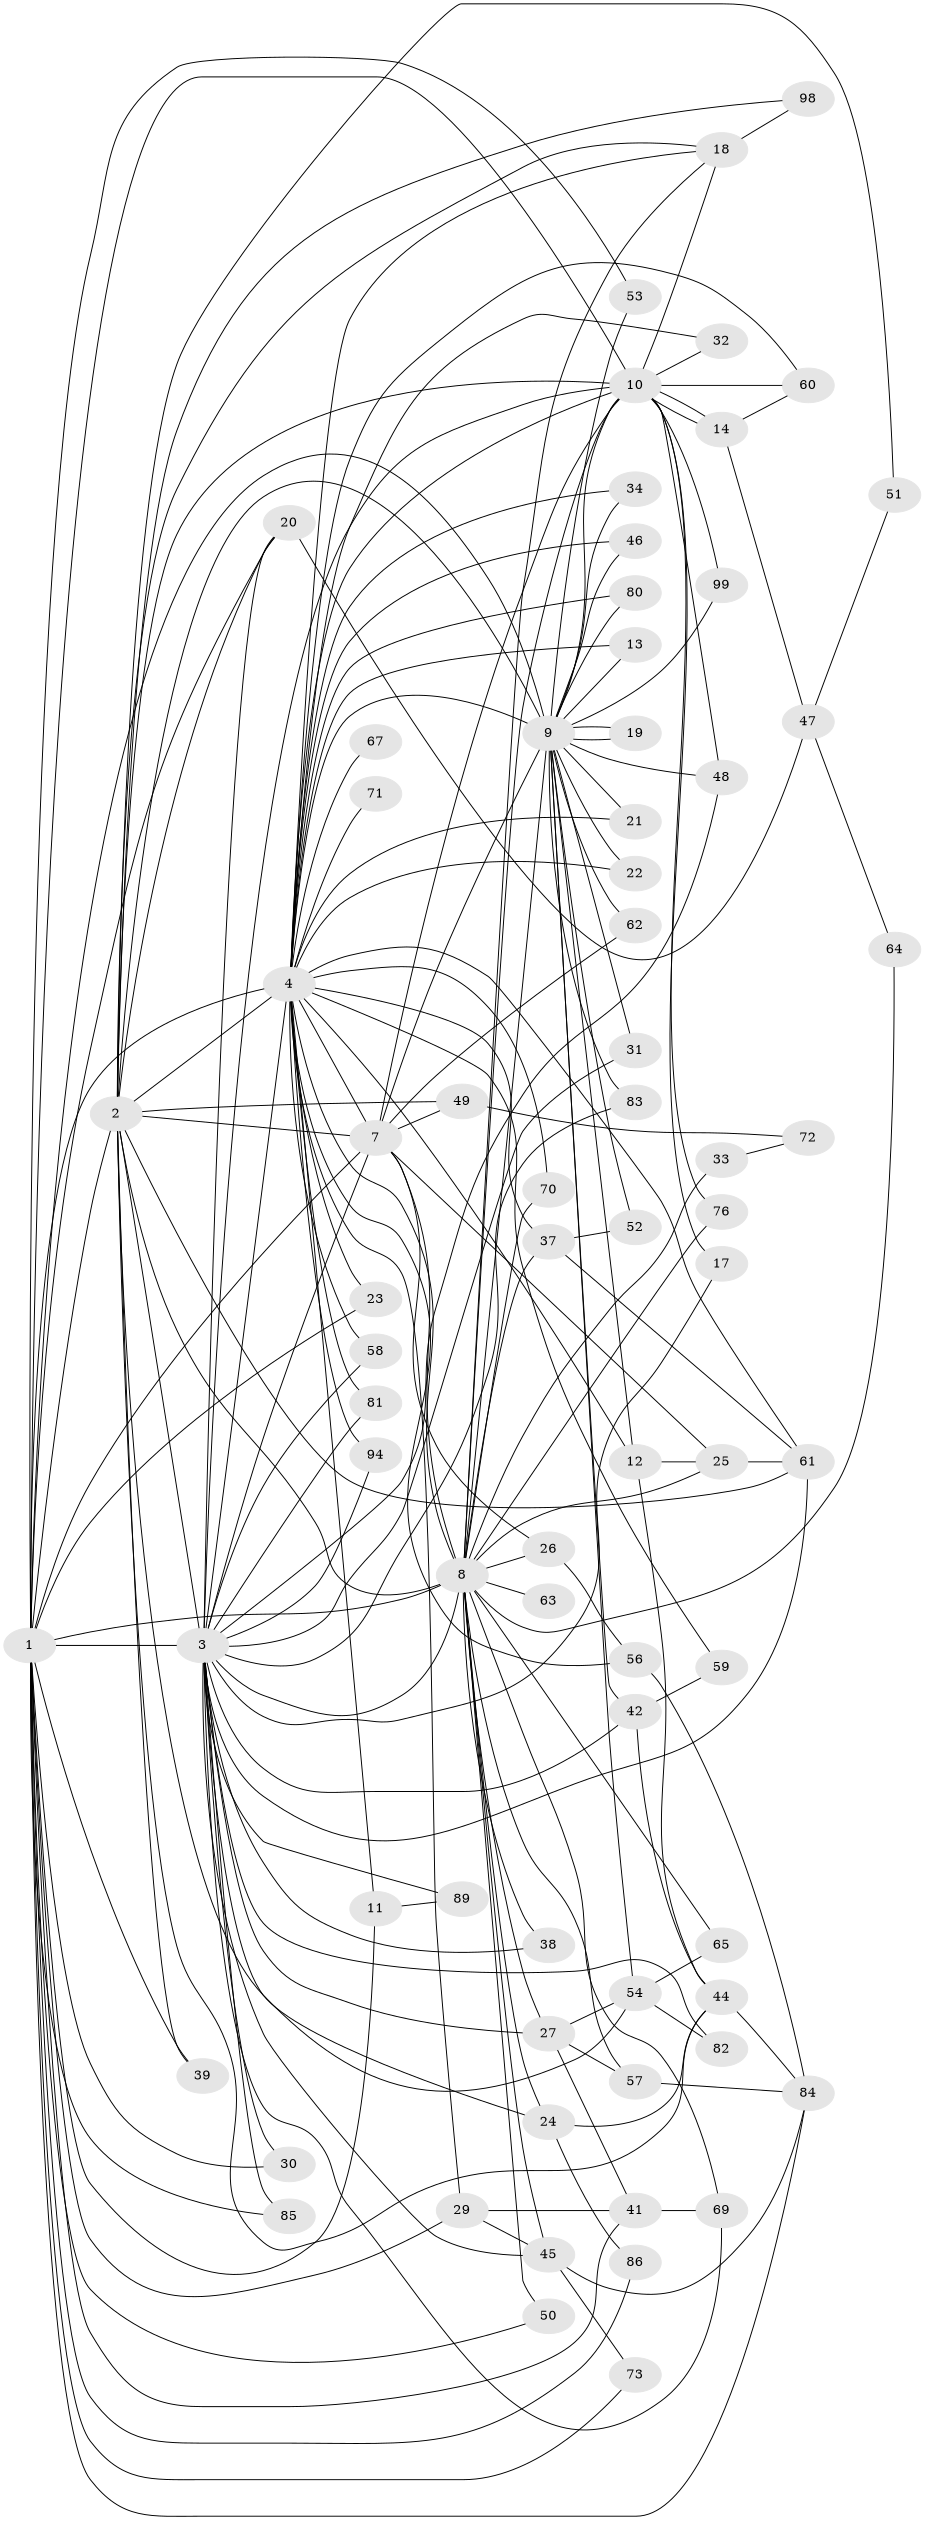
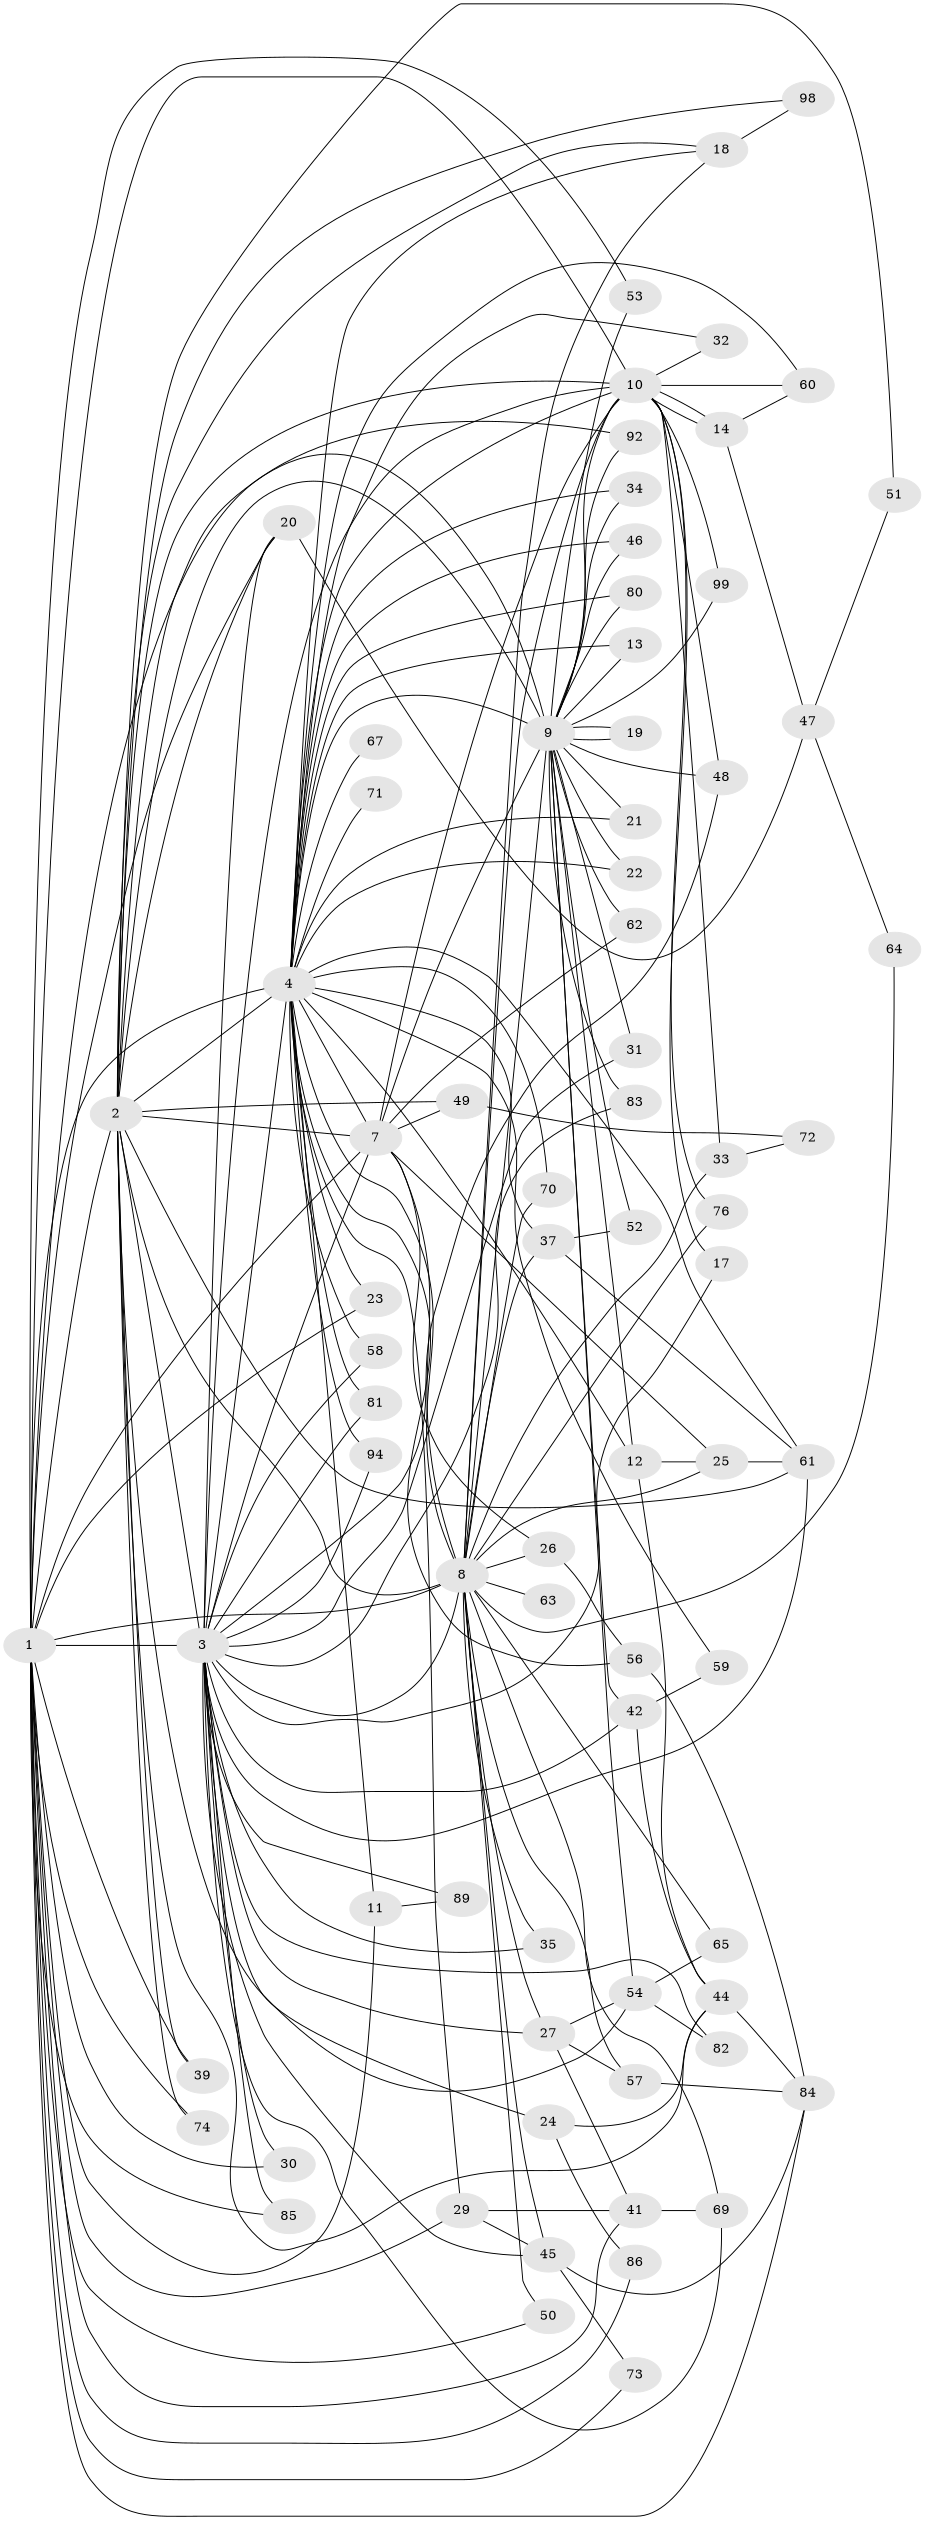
(681, 268) -> (692, 769)
none -> (635, 437)
(549, 1945) -> (549, 1945)
(508, 1980) -> none
none -> (203, 2128)
